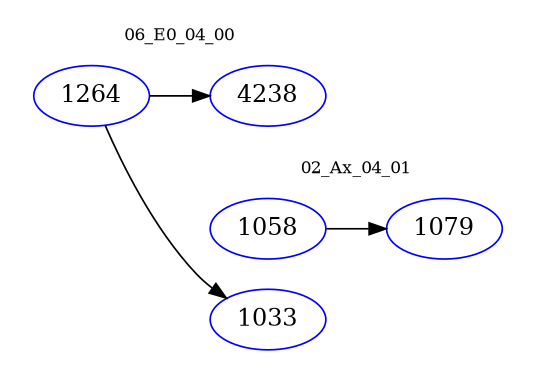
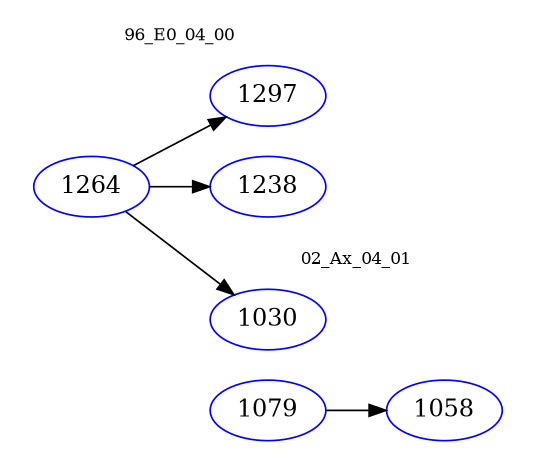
(180, 36) -> (180, 36)
none -> (268, 96)
(268, 96) -> (268, 187)
(348, 229) -> (348, 410)
(268, 320) -> (268, 320)
